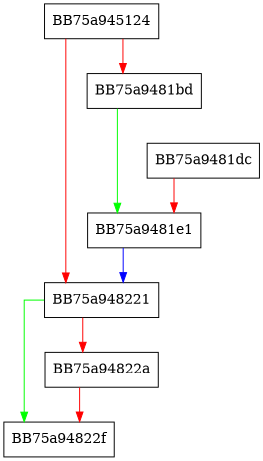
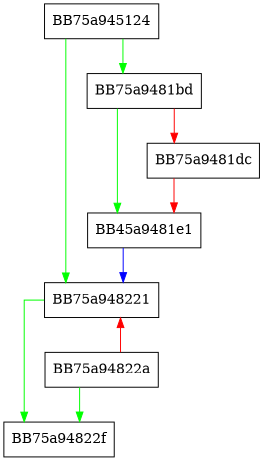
(123, 51) -> (123, 51)
none -> (174, 121)
(66, 156) -> (66, 156)
(144, 230) -> (144, 230)
(83, 330) -> (121, 340)
(80, 400) -> (80, 400)
